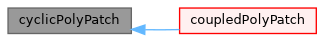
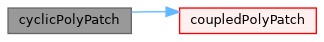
(162, 30) -> (149, 12)
